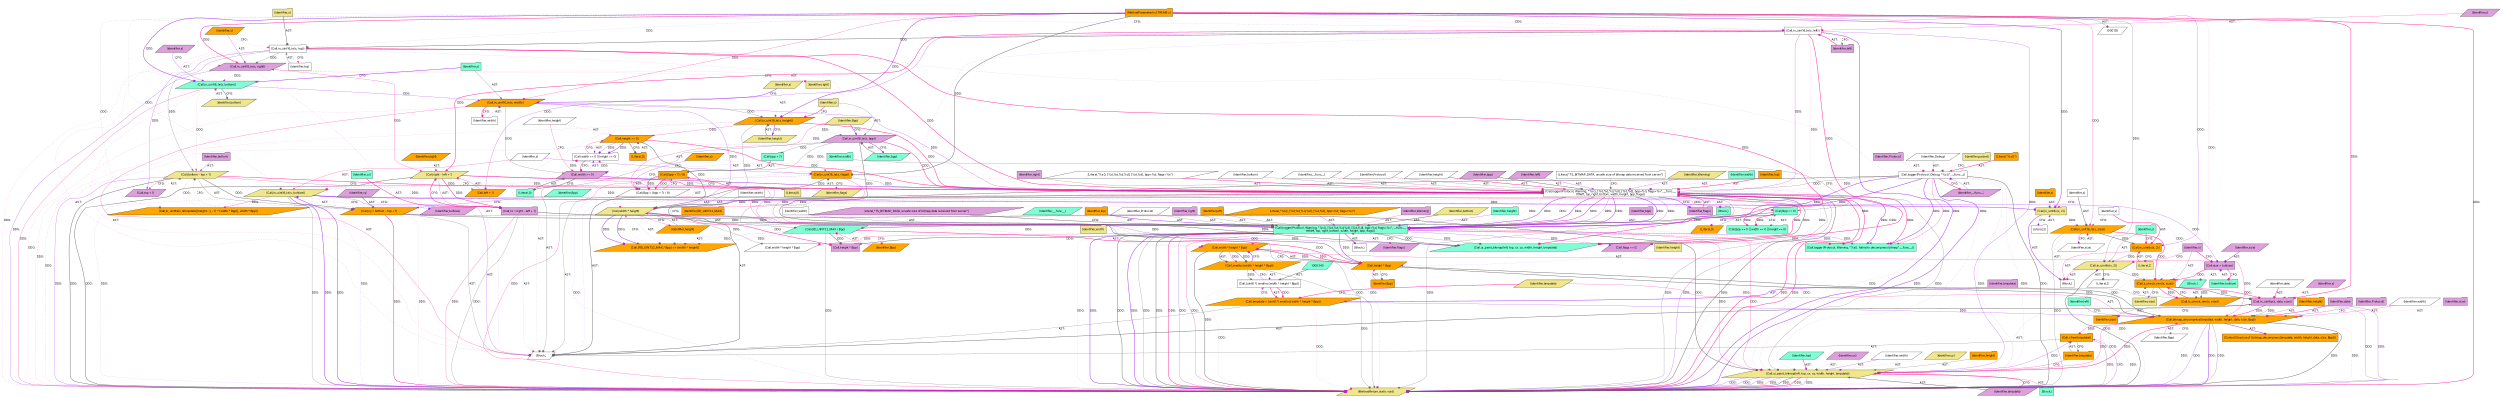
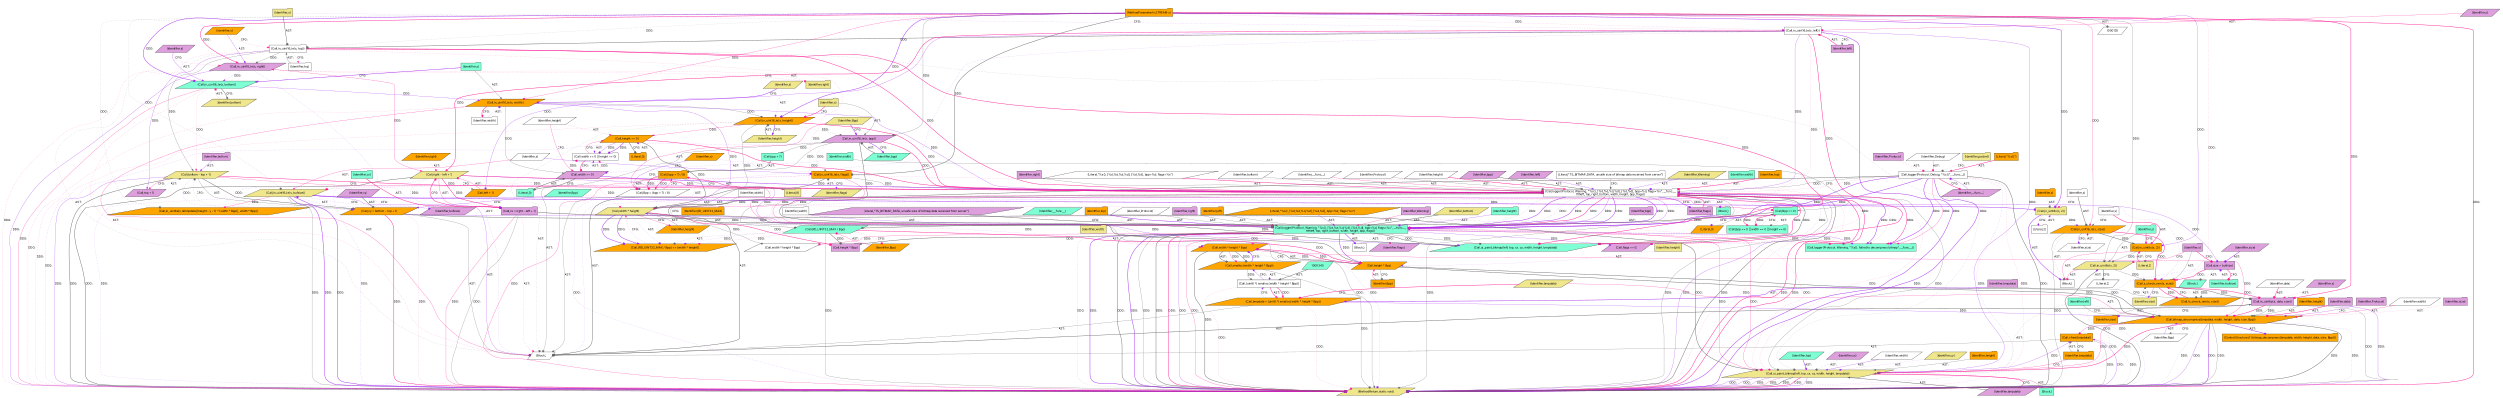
none -> (926, 22)
